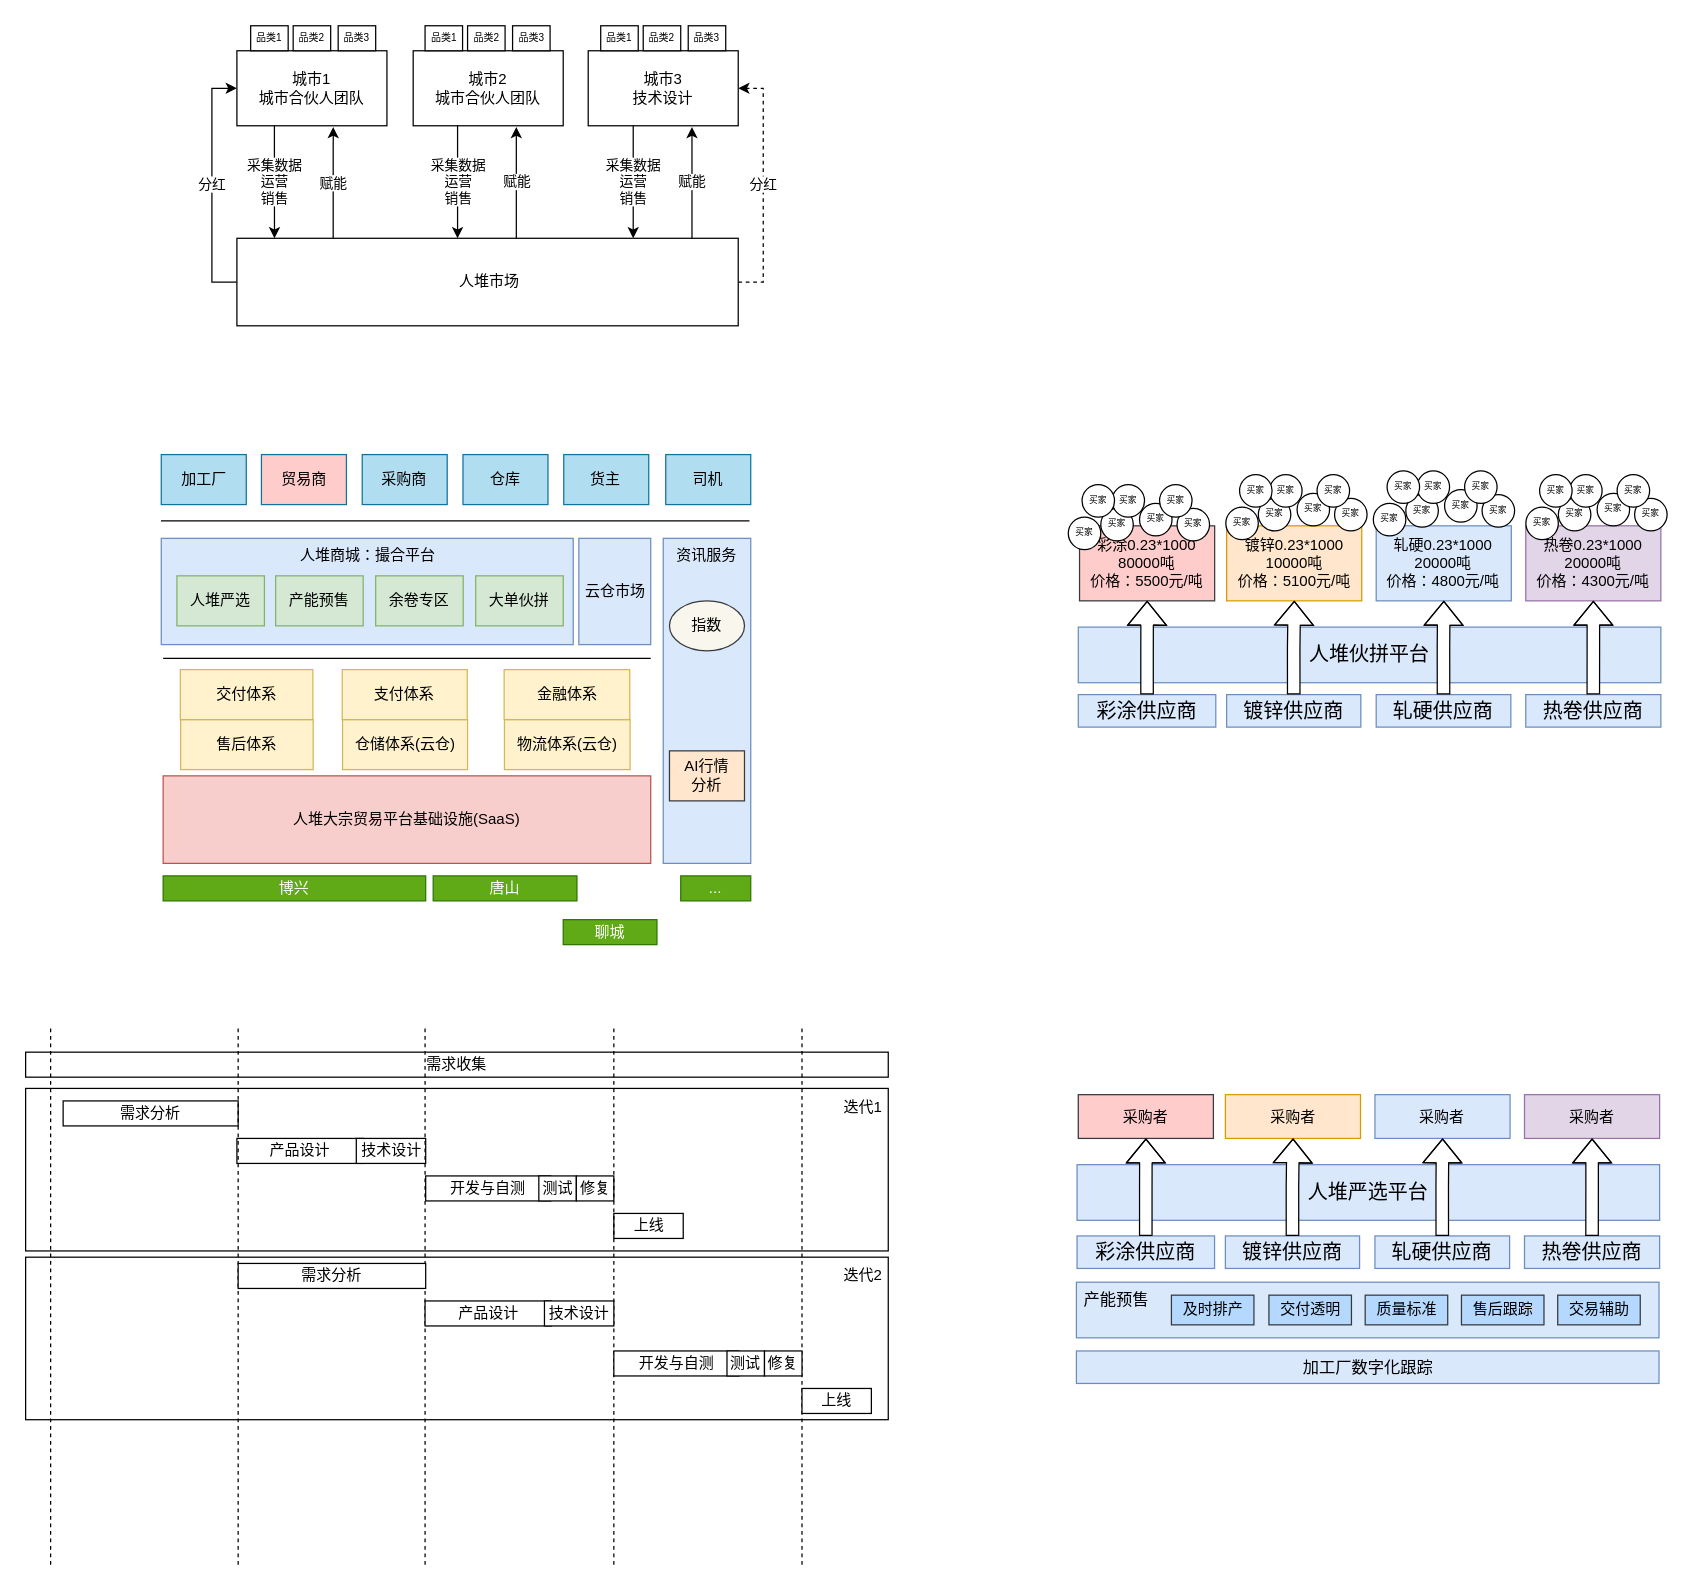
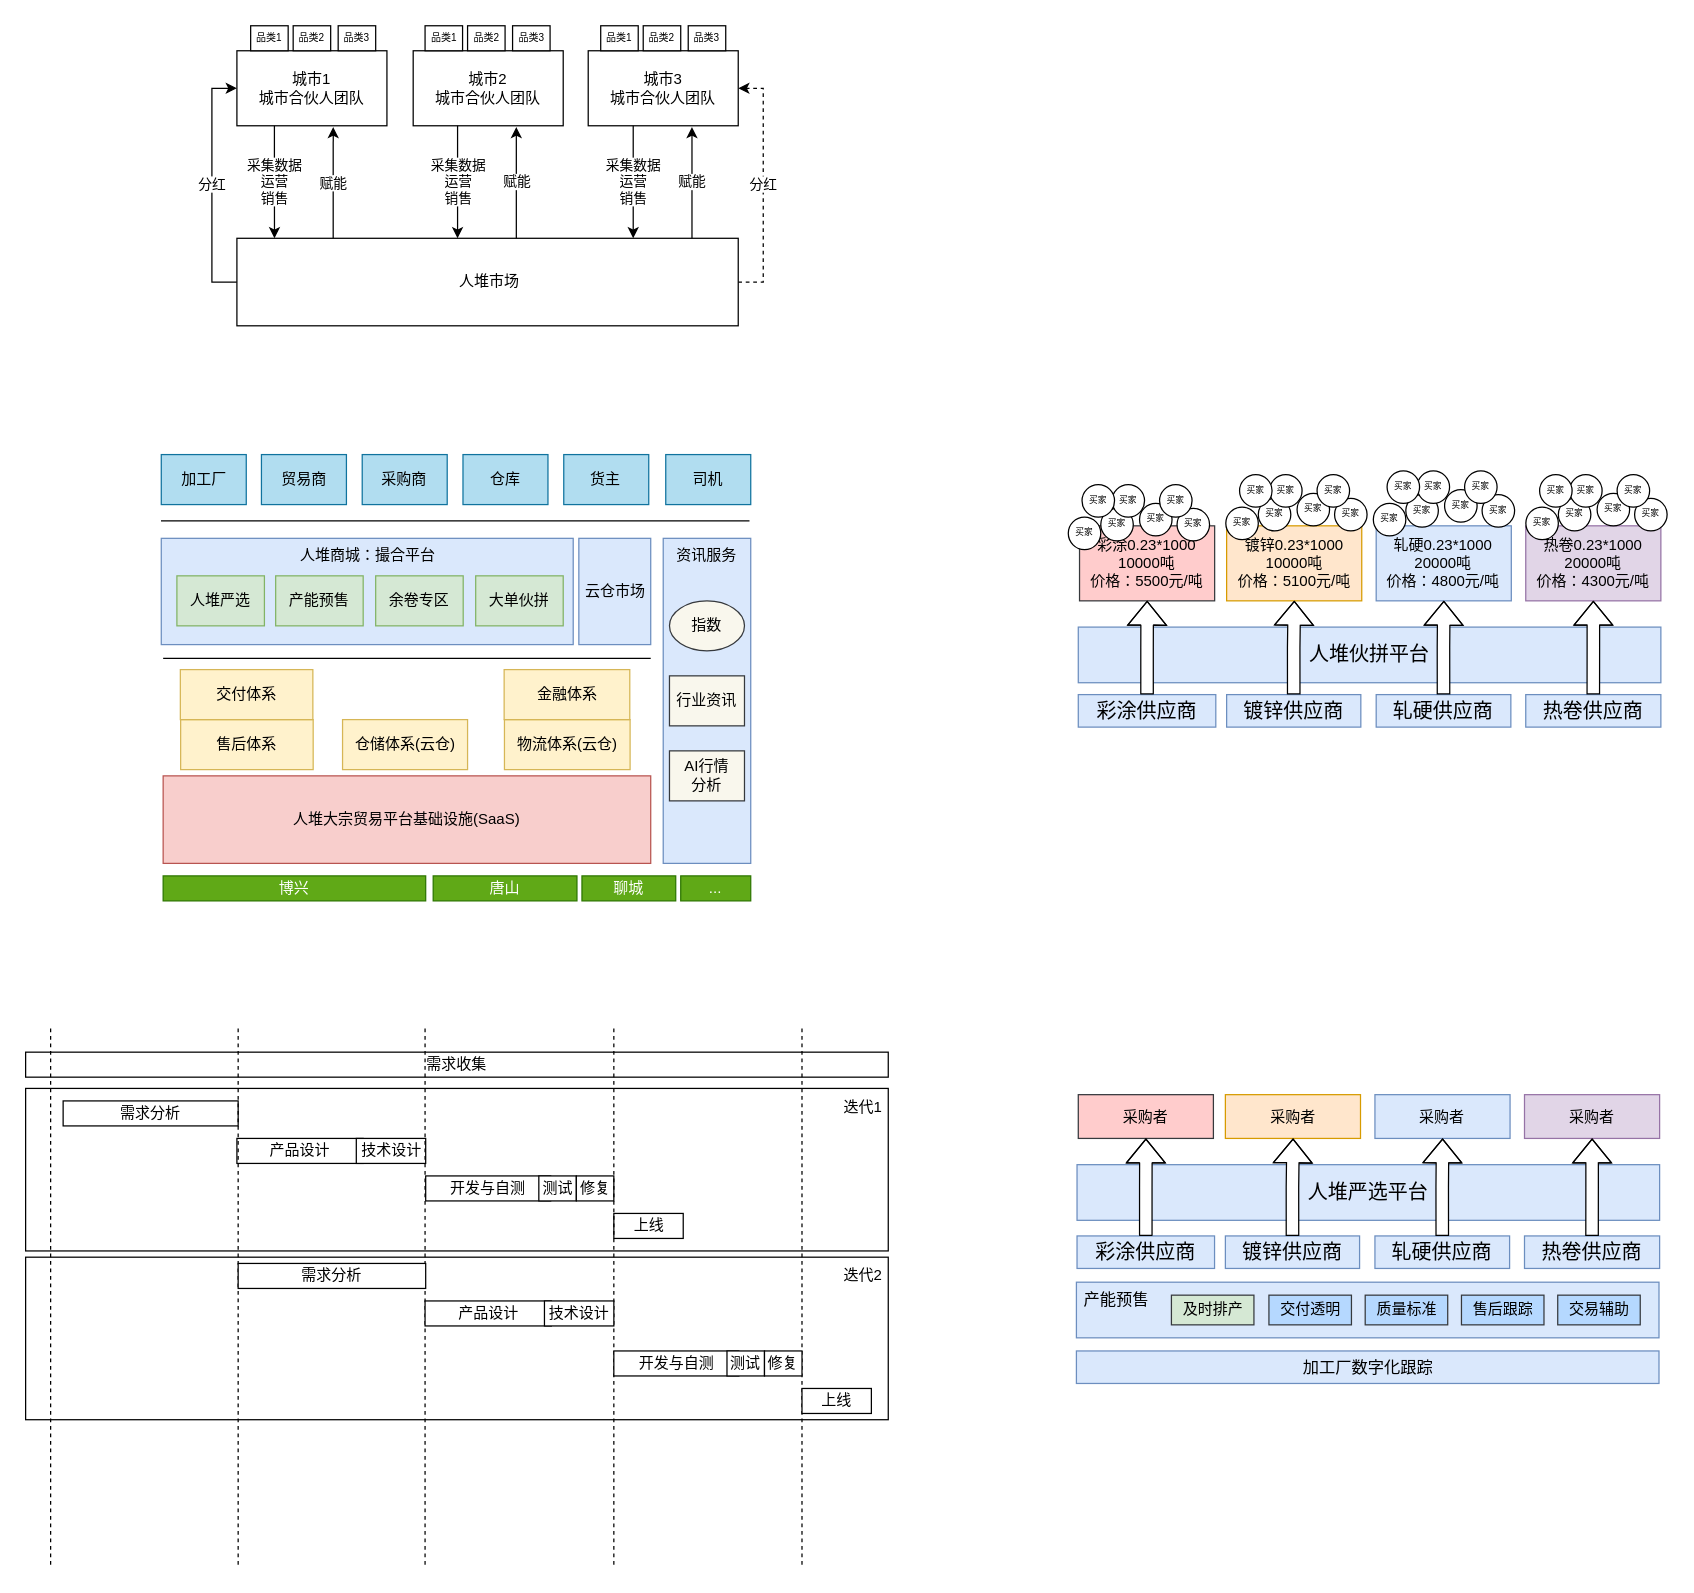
(663, 88) -> (663, 88)
(304, 479) -> (304, 479)
(1147, 563) -> (1147, 563)
(405, 694) -> none
none -> (707, 701)
(707, 776) -> (707, 776)
(610, 932) -> (629, 888)
(1213, 1310) -> (1213, 1310)
